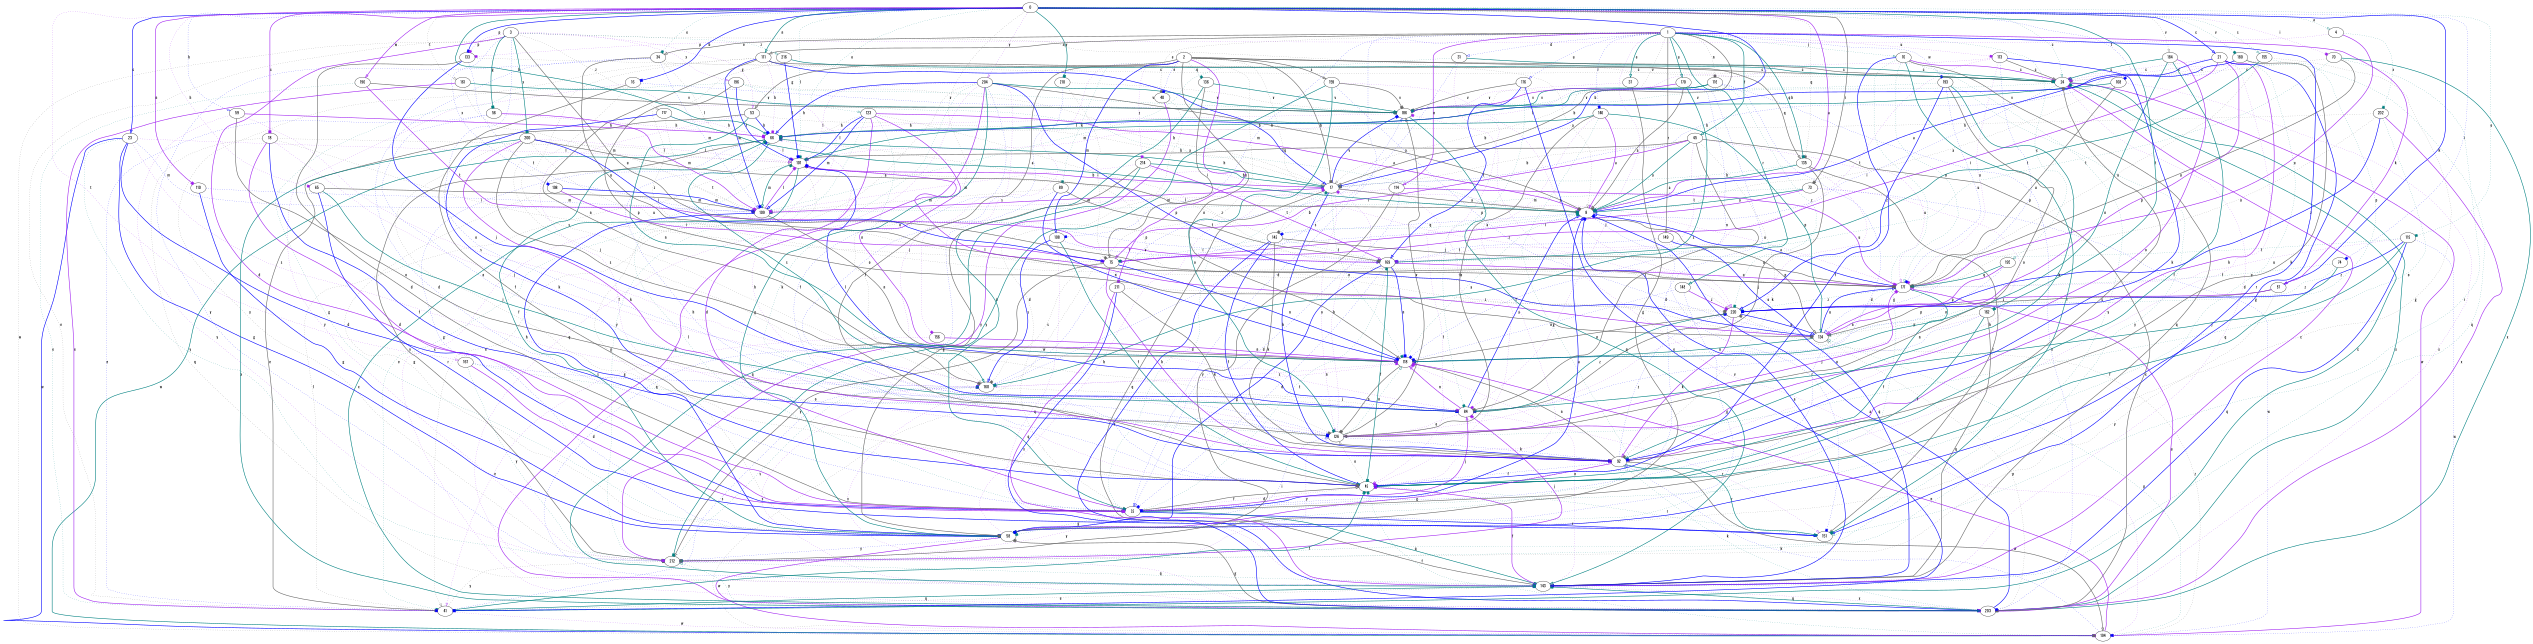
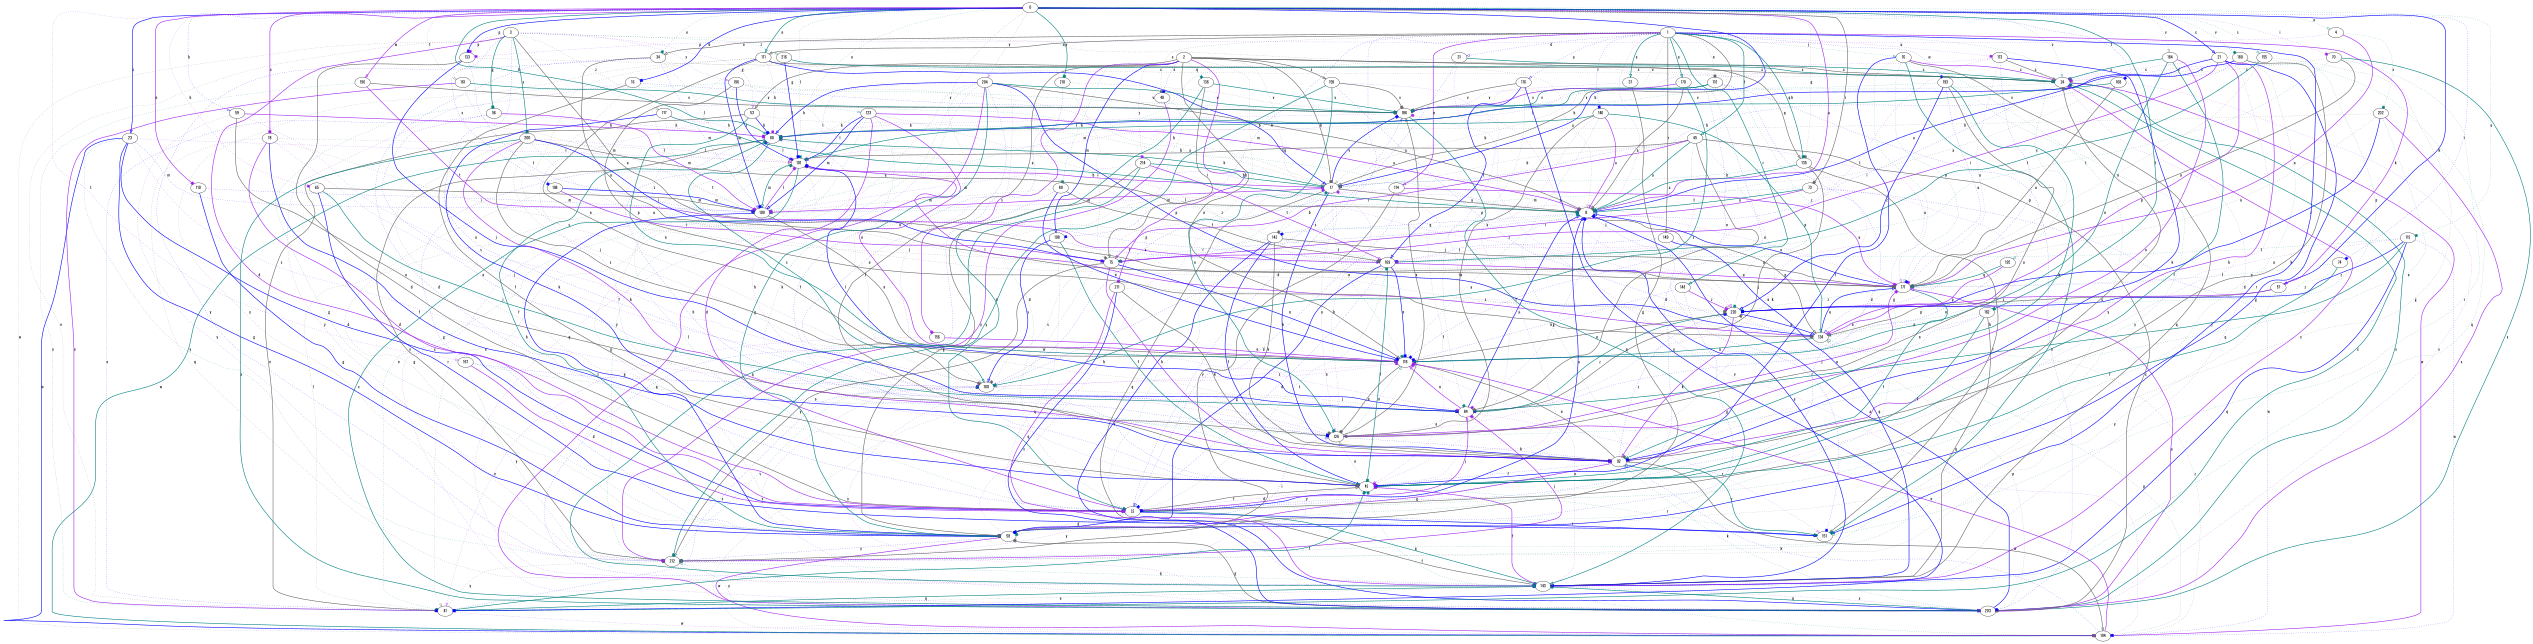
(1046, 187) -> (1046, 187)
